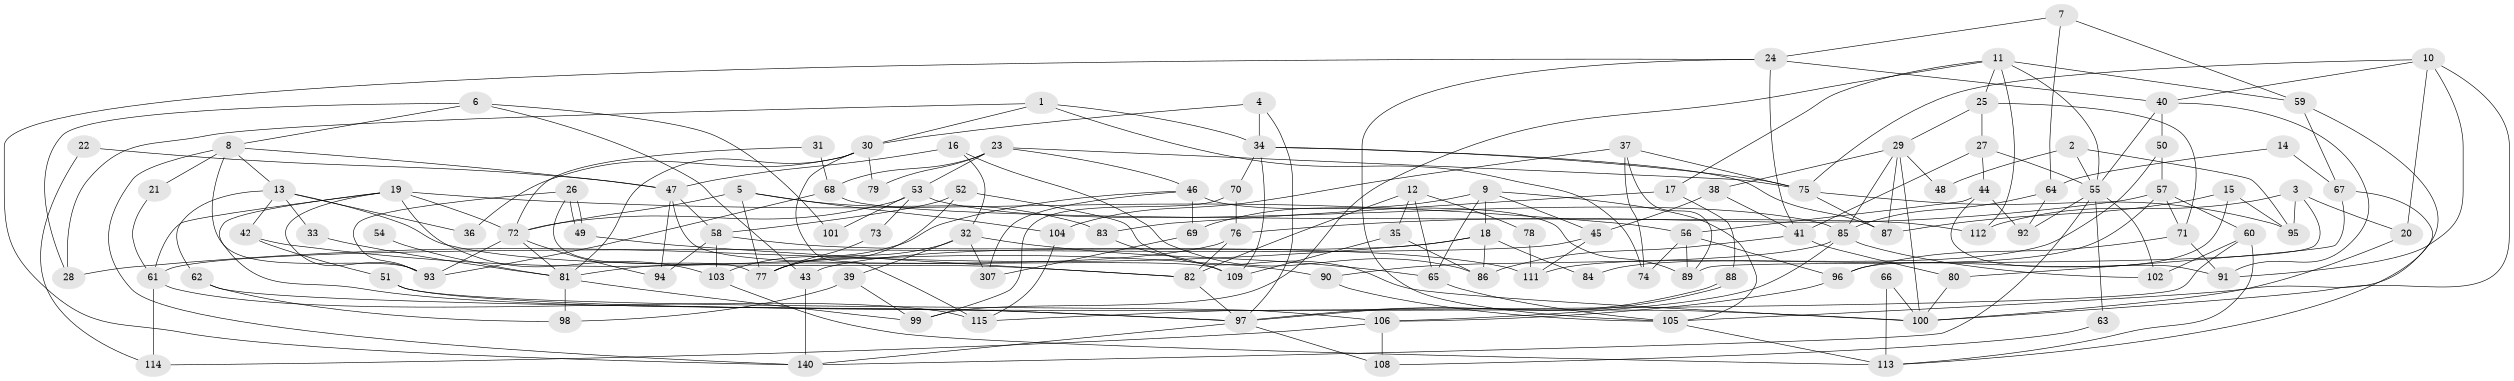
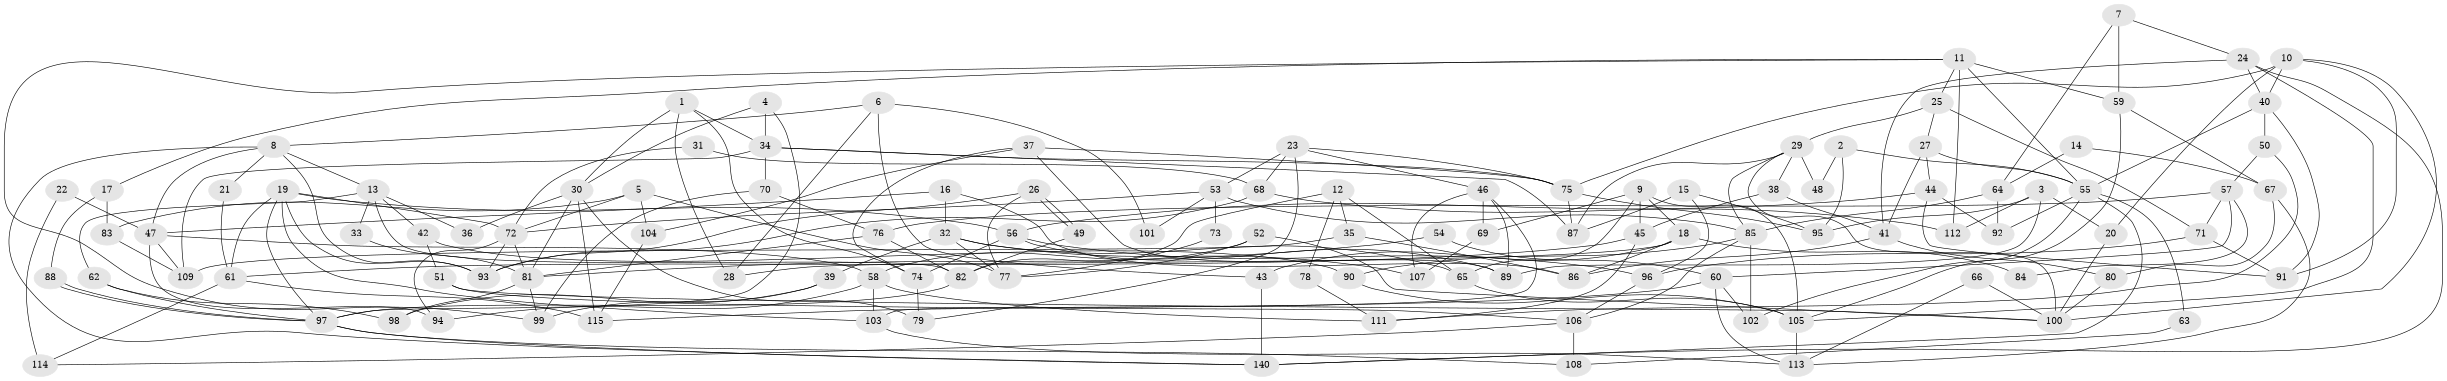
none -> (1601, 261)
(988, 278) -> (1417, 278)
none -> (918, 299)
